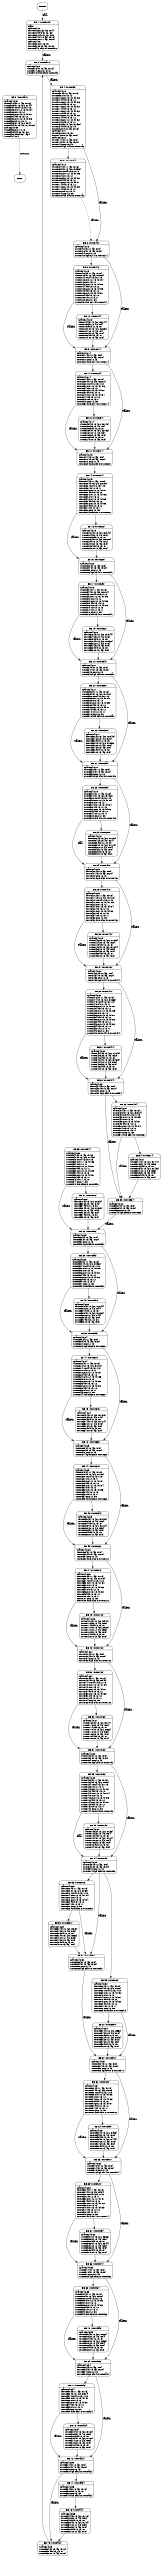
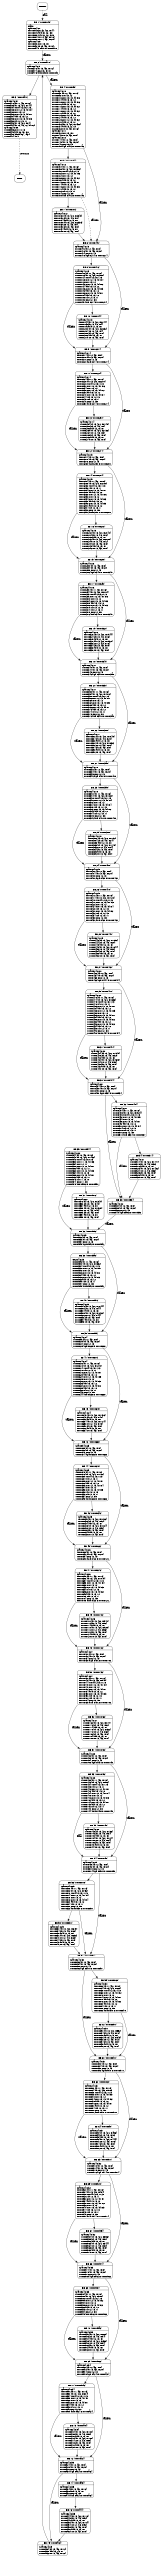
none -> (35, 84)
none -> (68, 221)
none -> (125, 511)
(80, 843) -> (80, 843)
(79, 1260) -> (78, 1260)
(111, 1924) -> (94, 1974)
